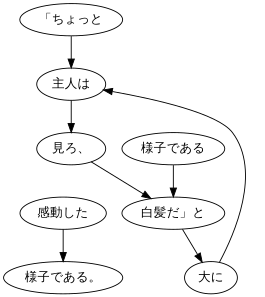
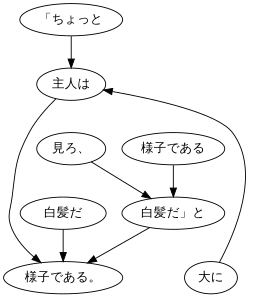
(71, 112) -> (15, 176)
(63, 213) -> (63, 213)
(190, 242) -> (123, 243)
